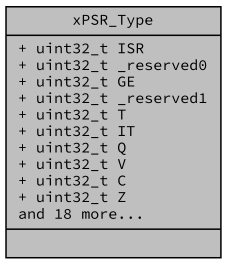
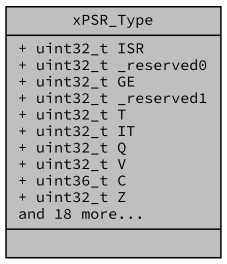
(73, 181) -> (73, 181)
